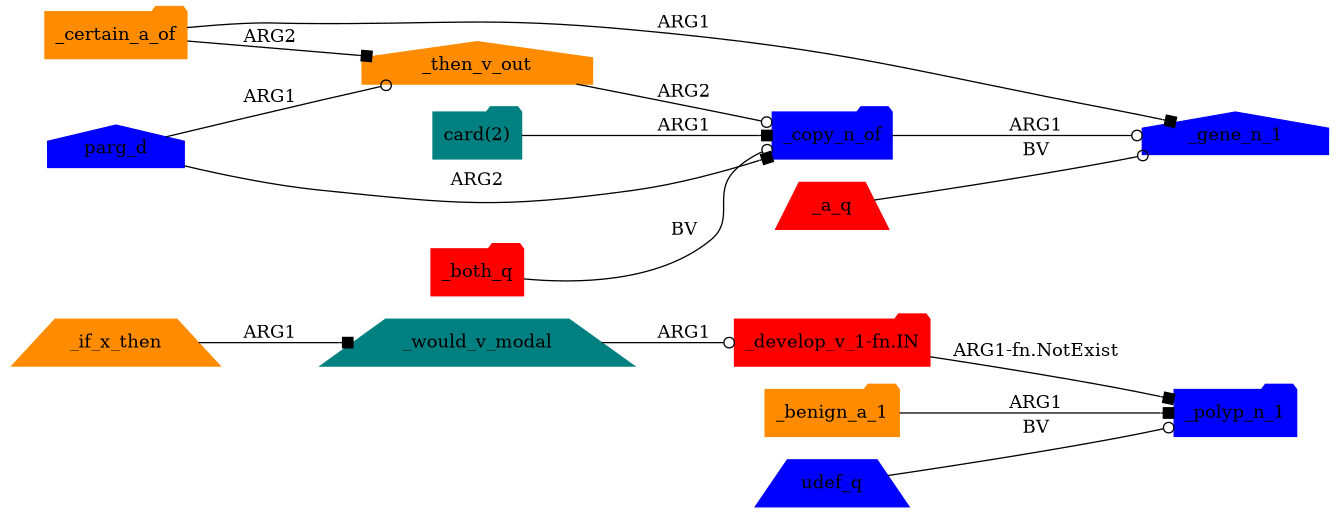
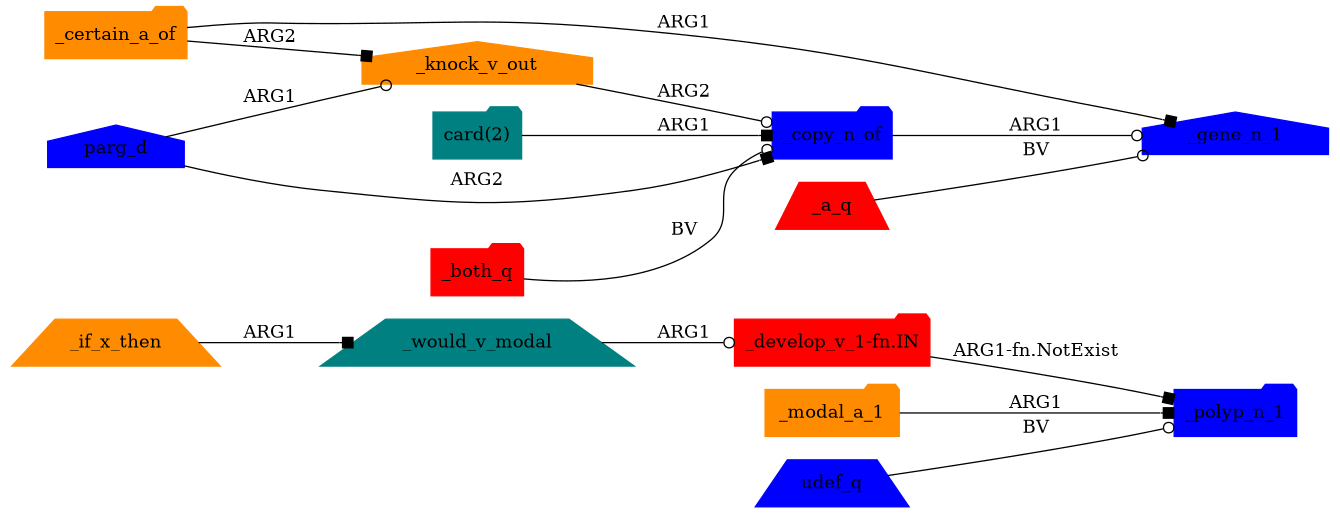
(477, 65) -> (477, 65)
(832, 413) -> (832, 413)
